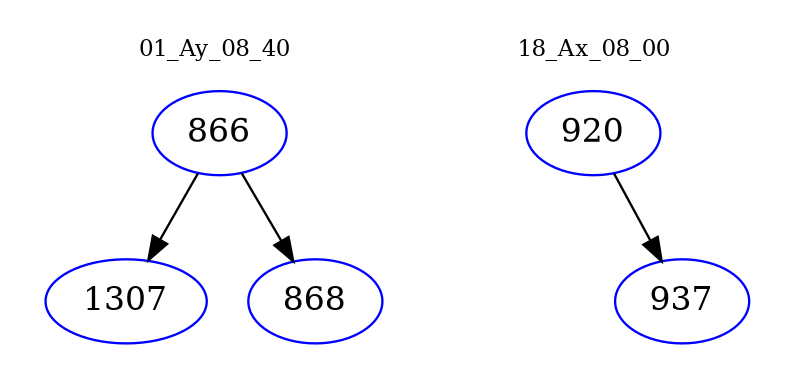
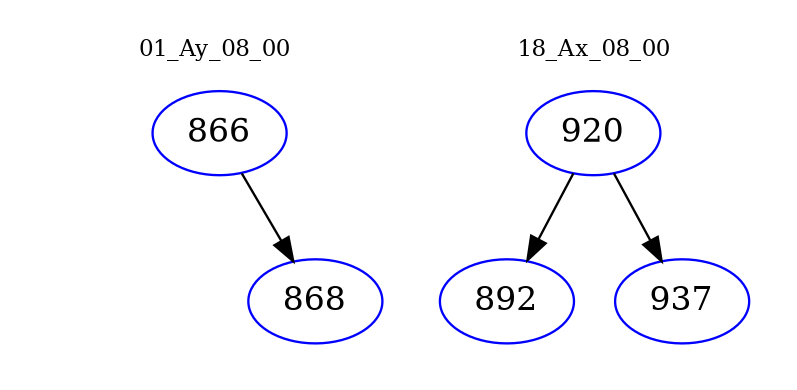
(215, 50) -> (215, 50)
(126, 301) -> none
none -> (507, 301)
